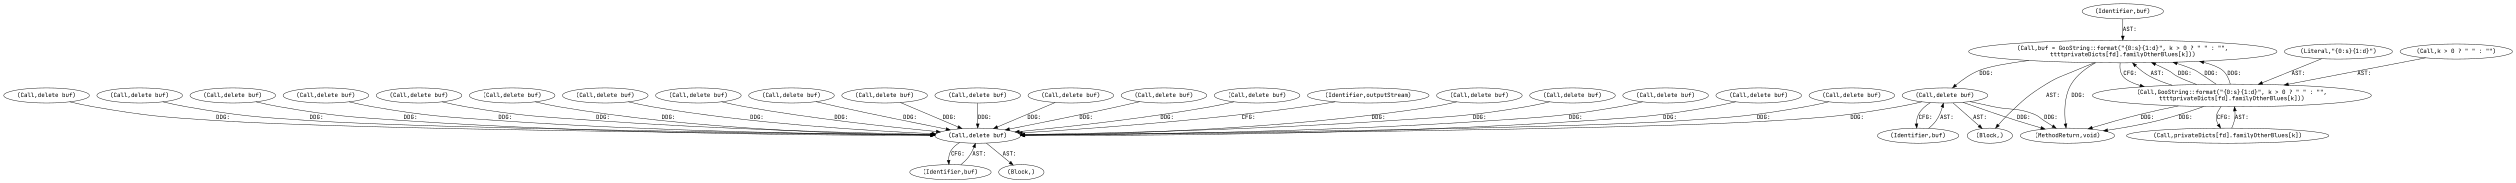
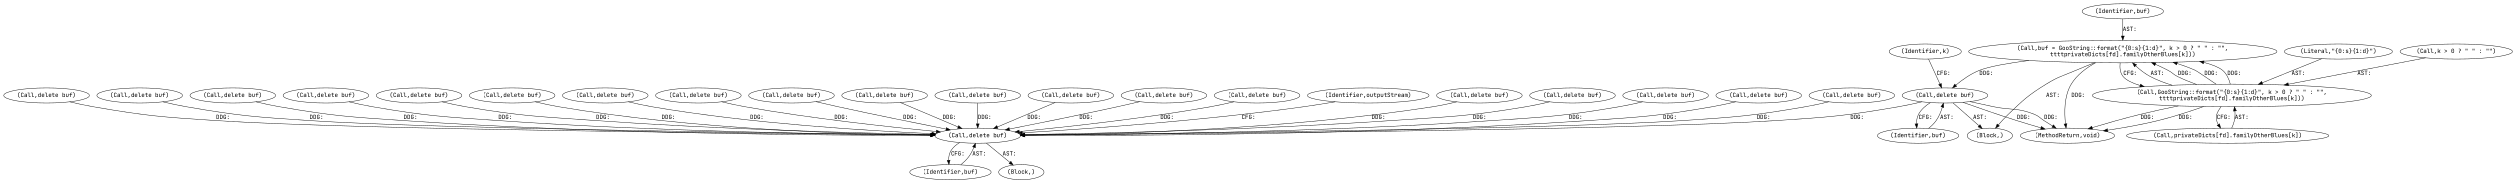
none -> (1925, 52)
